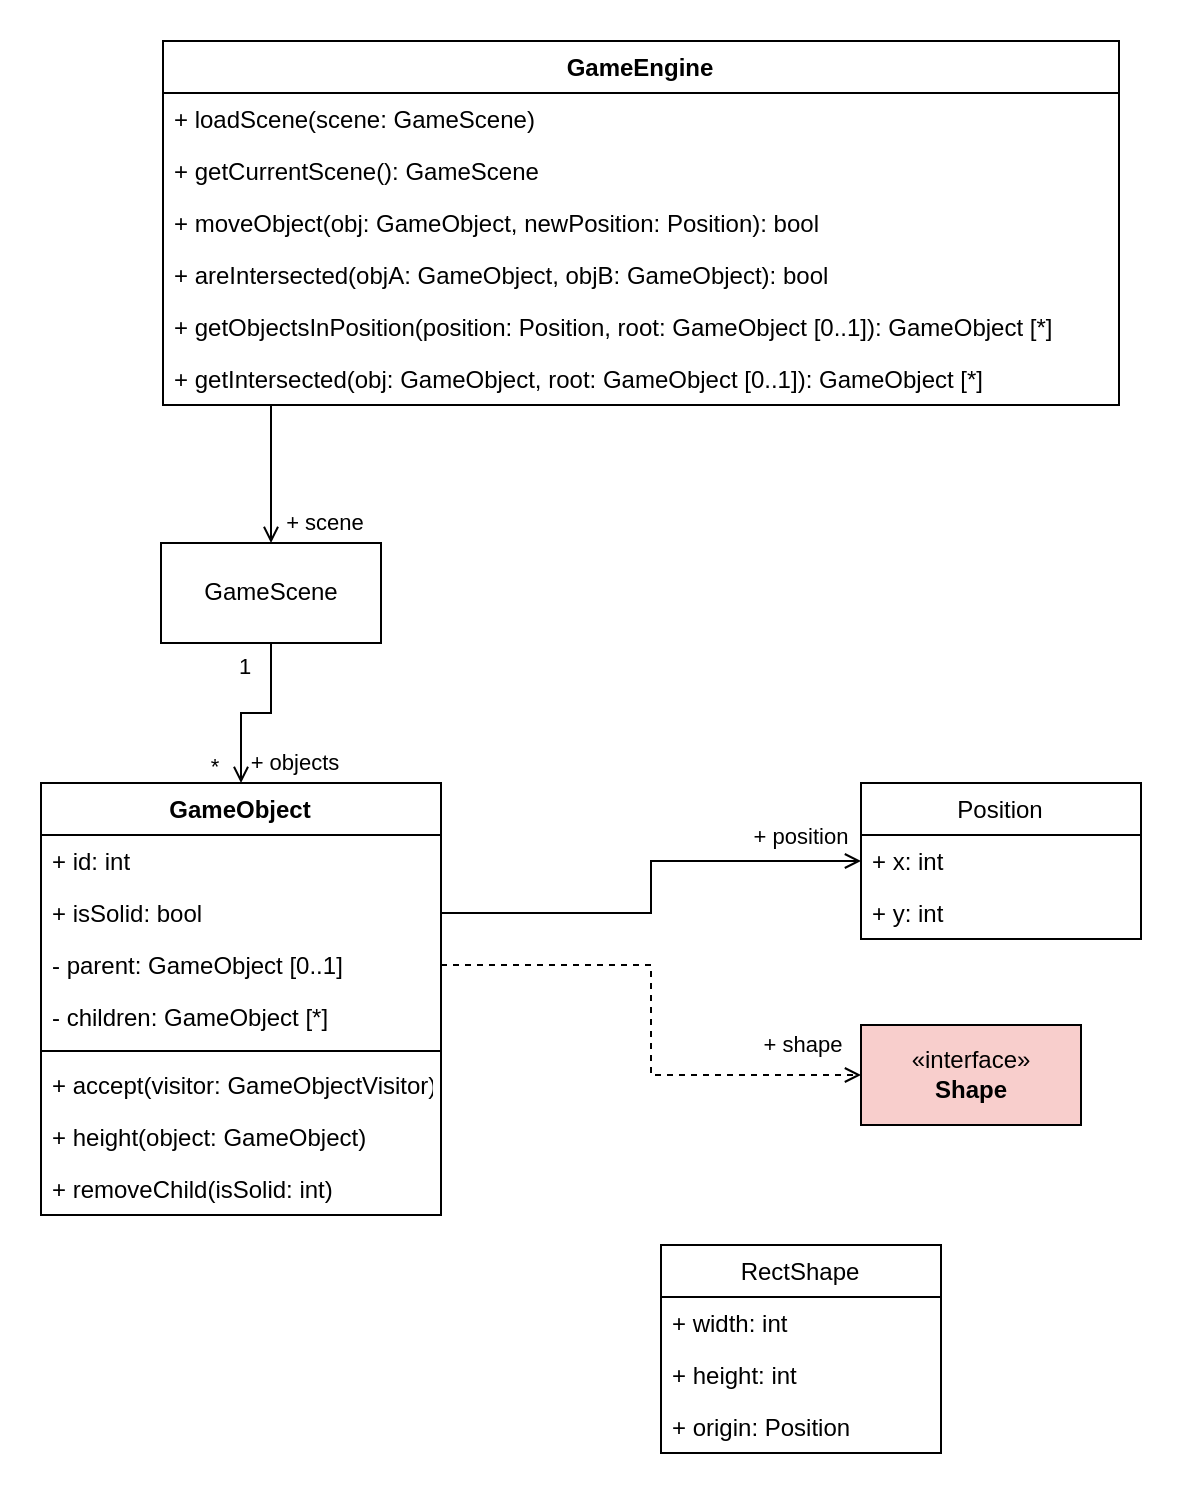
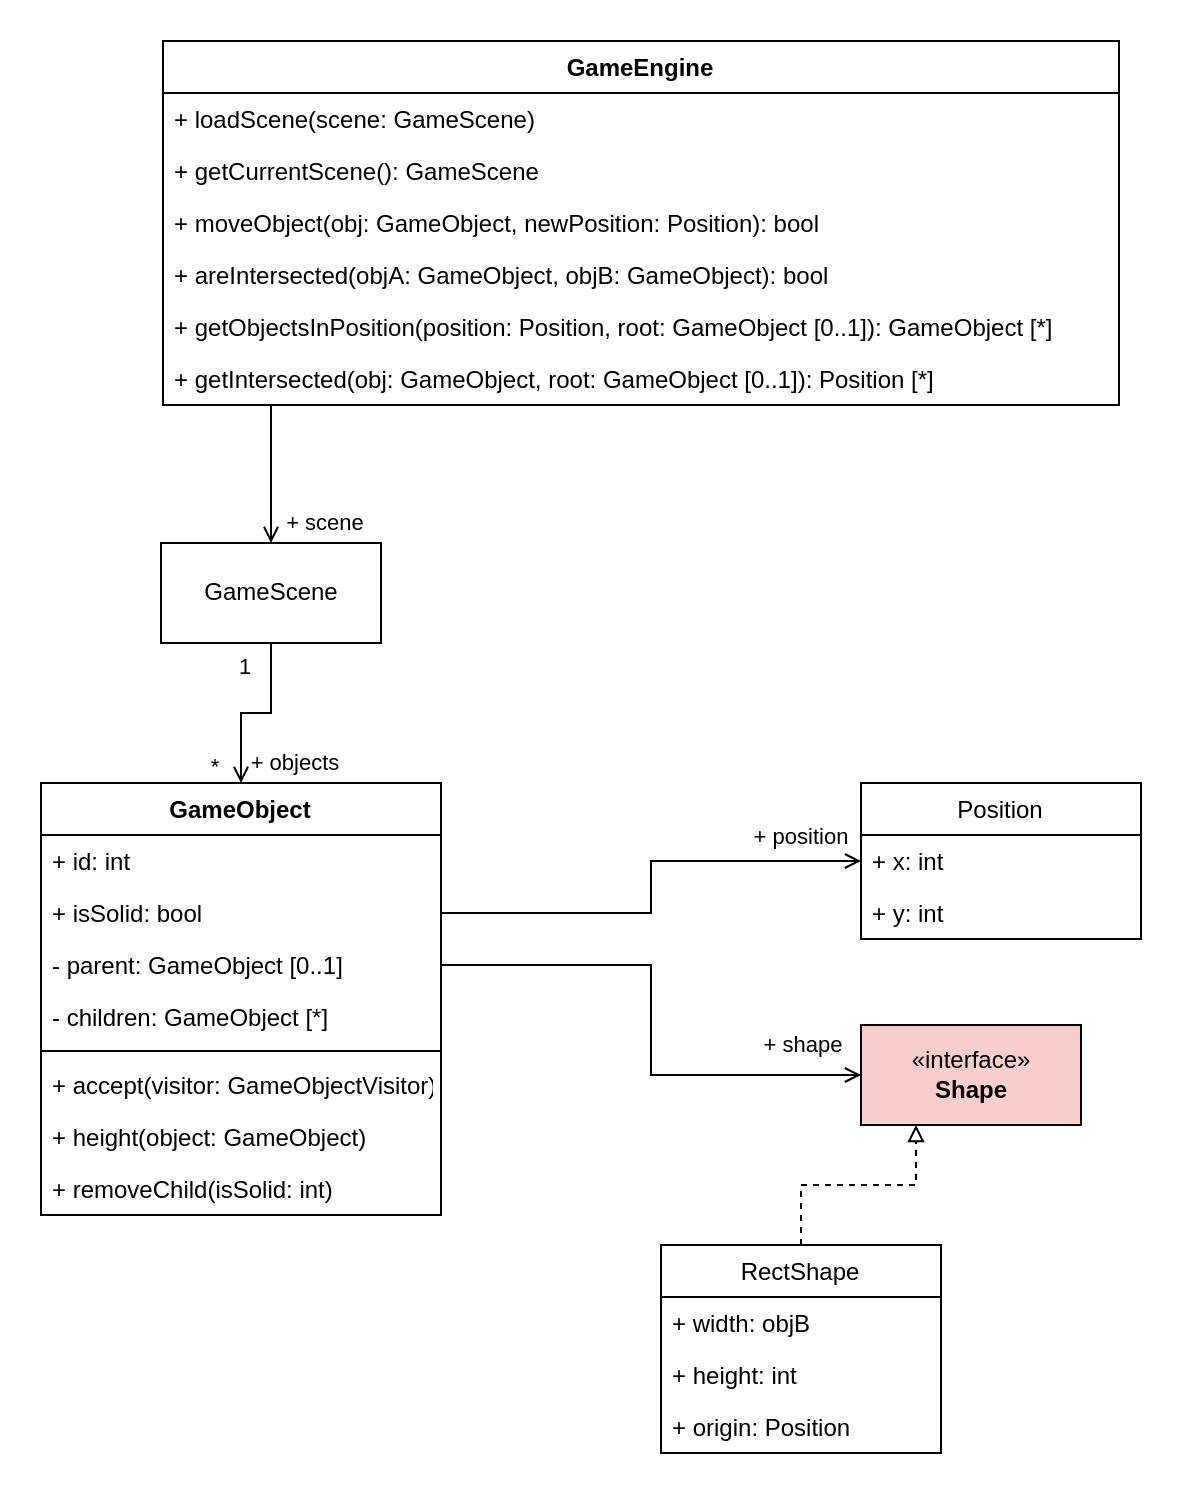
(631, 380) -> (611, 380)
(651, 1019) -> (651, 1019)
none -> (851, 1185)
(737, 1324) -> (747, 1324)
